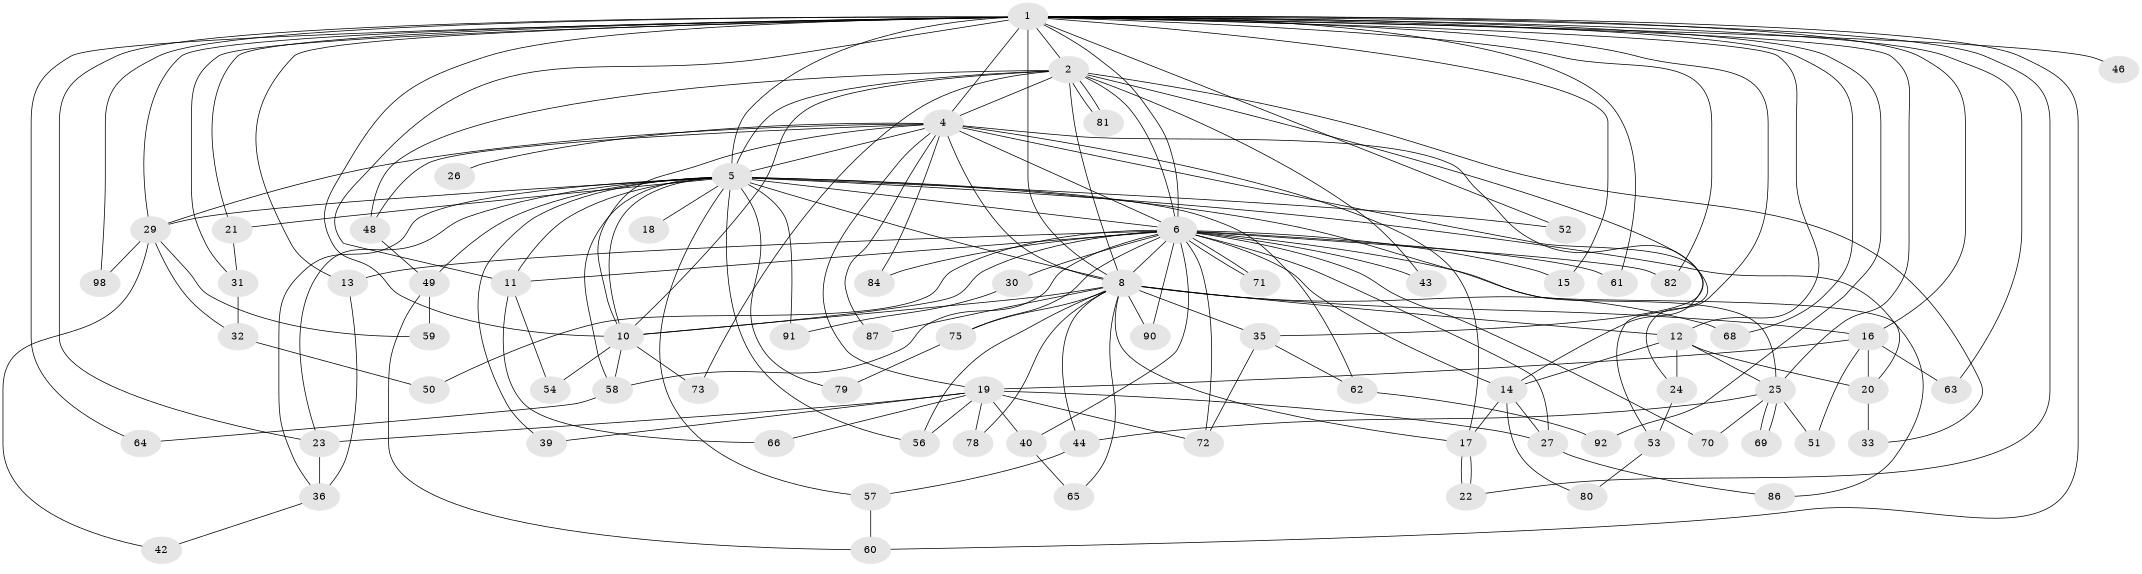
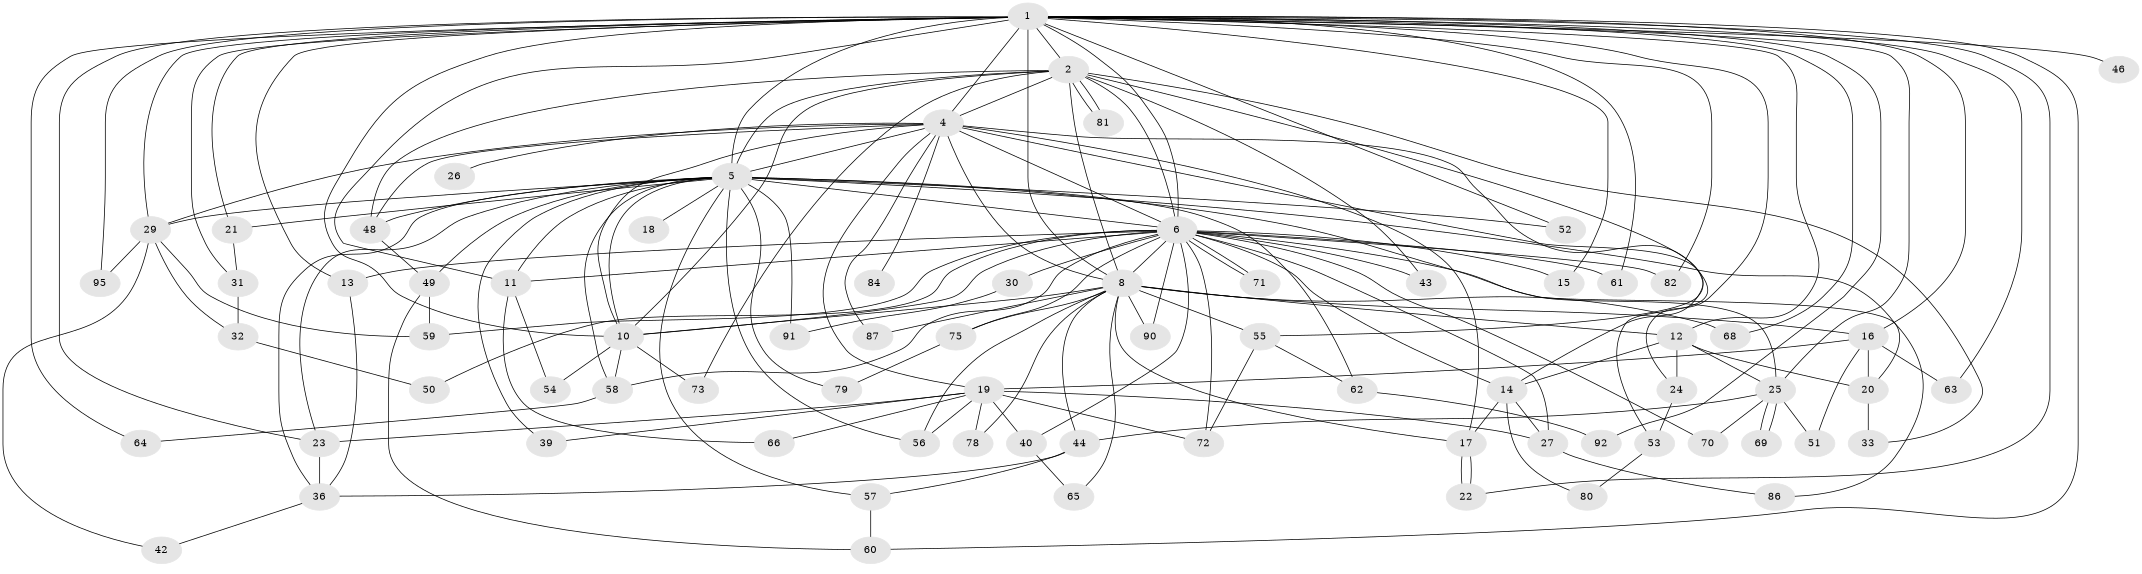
(926, 234) -> (548, 190)
(976, 254) -> (883, 302)
(100, 283) -> (100, 283)
(1260, 337) -> (1260, 337)
none -> (704, 489)
